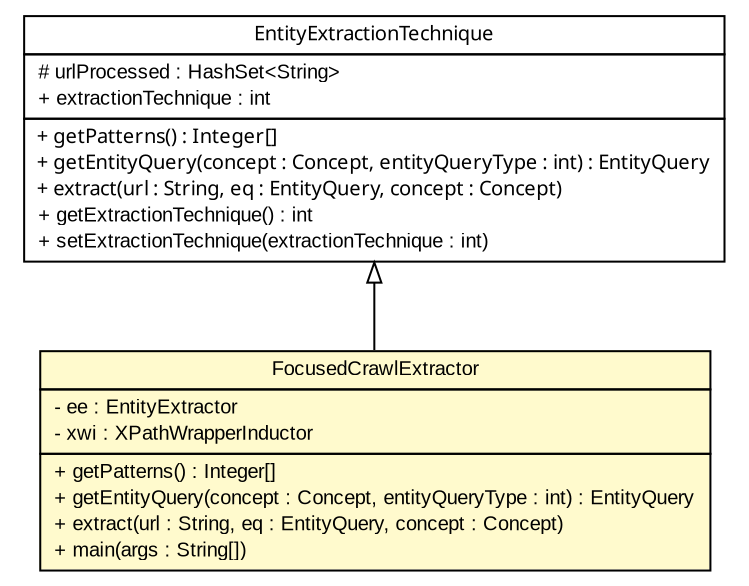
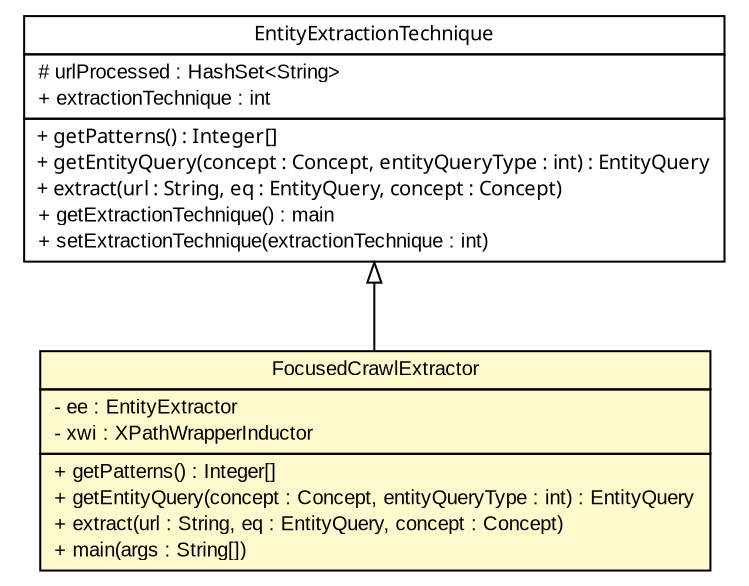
(176, 215) -> (187, 215)
